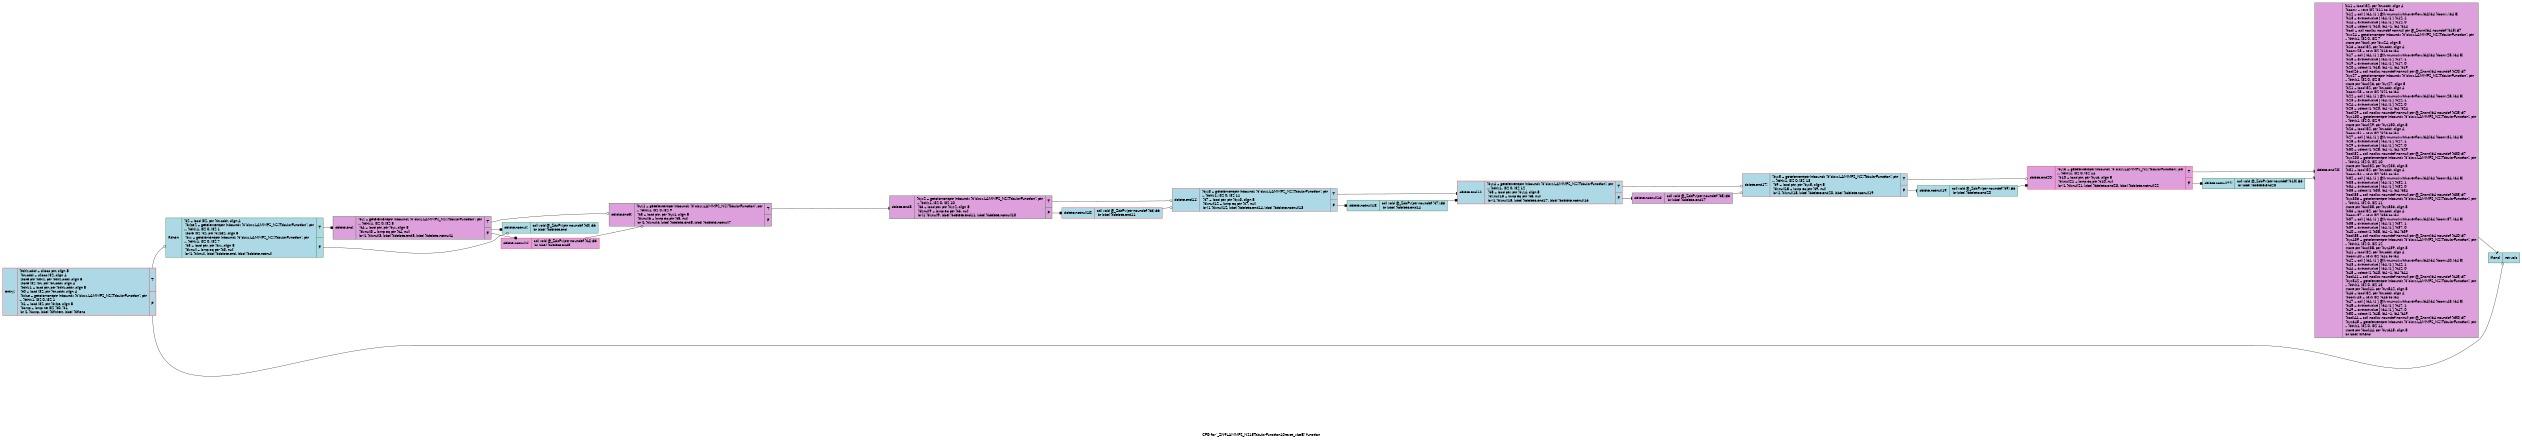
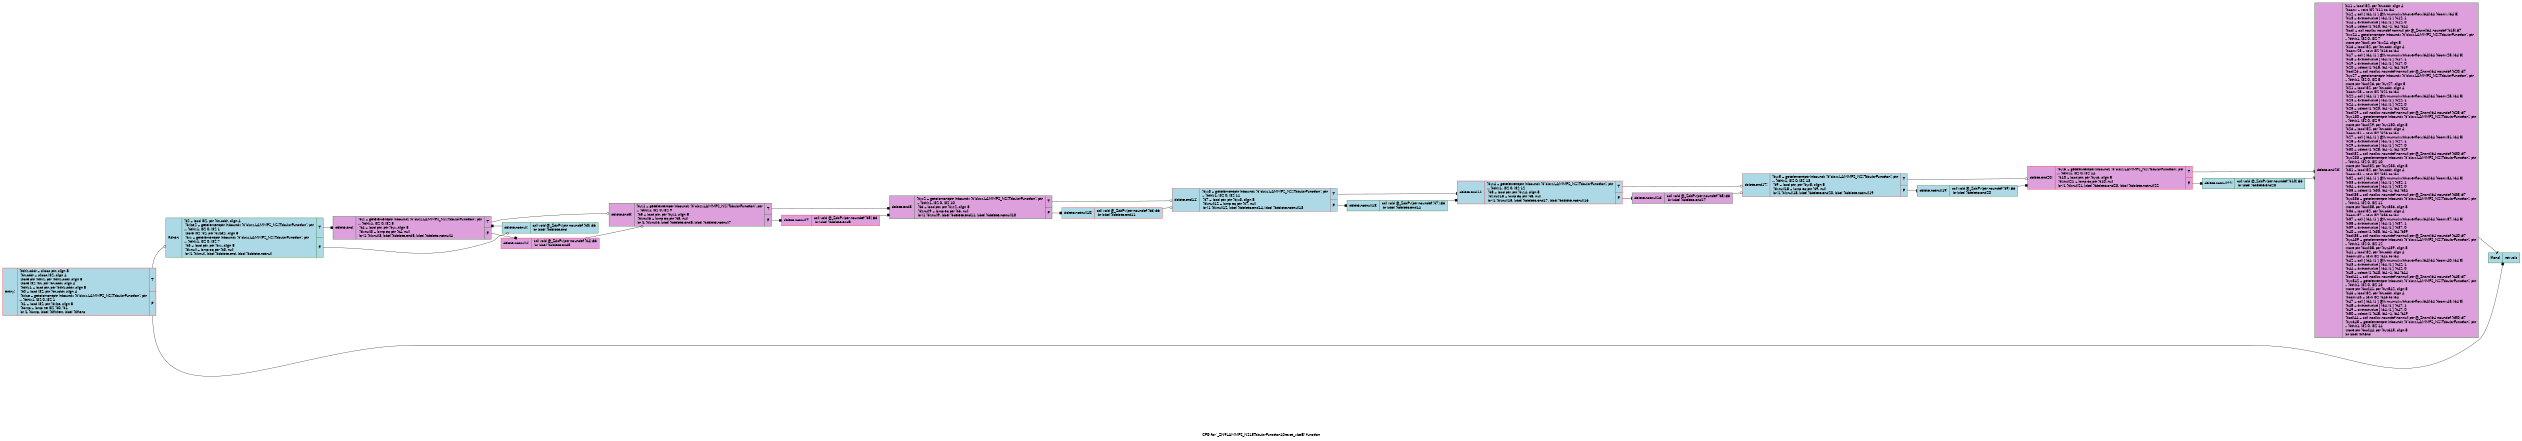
(830, 209) -> (830, 209)
none -> (831, 220)
(495, 230) -> (498, 226)
(1339, 345) -> (1339, 345)
